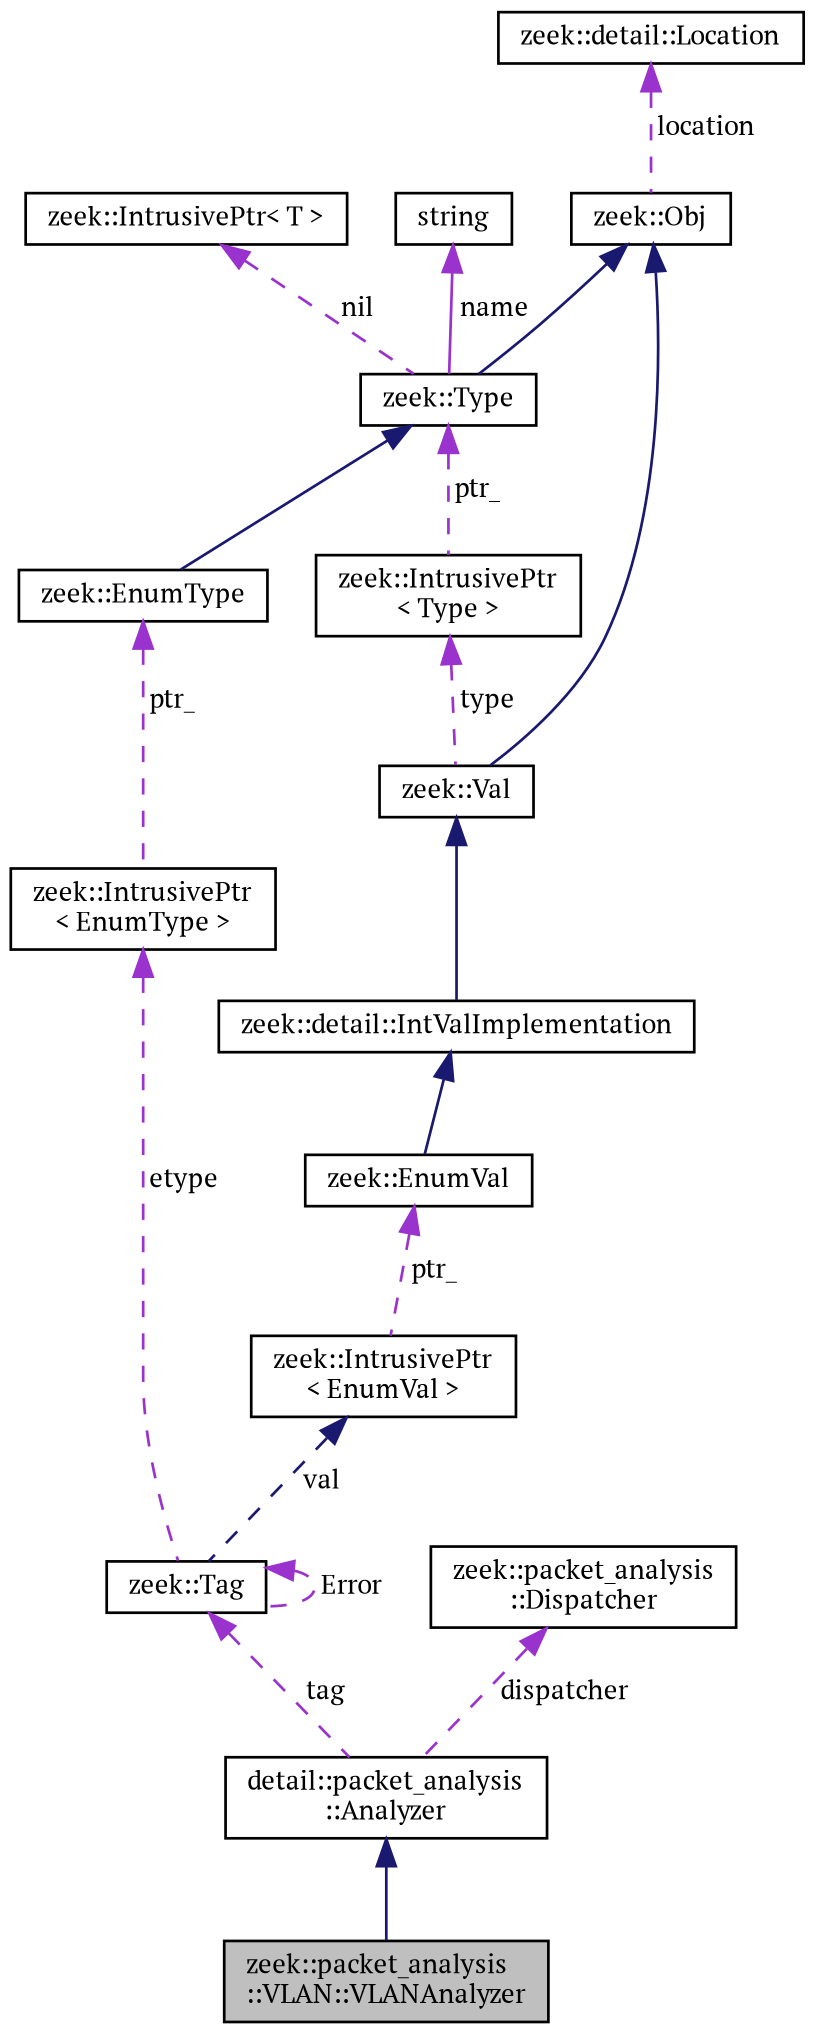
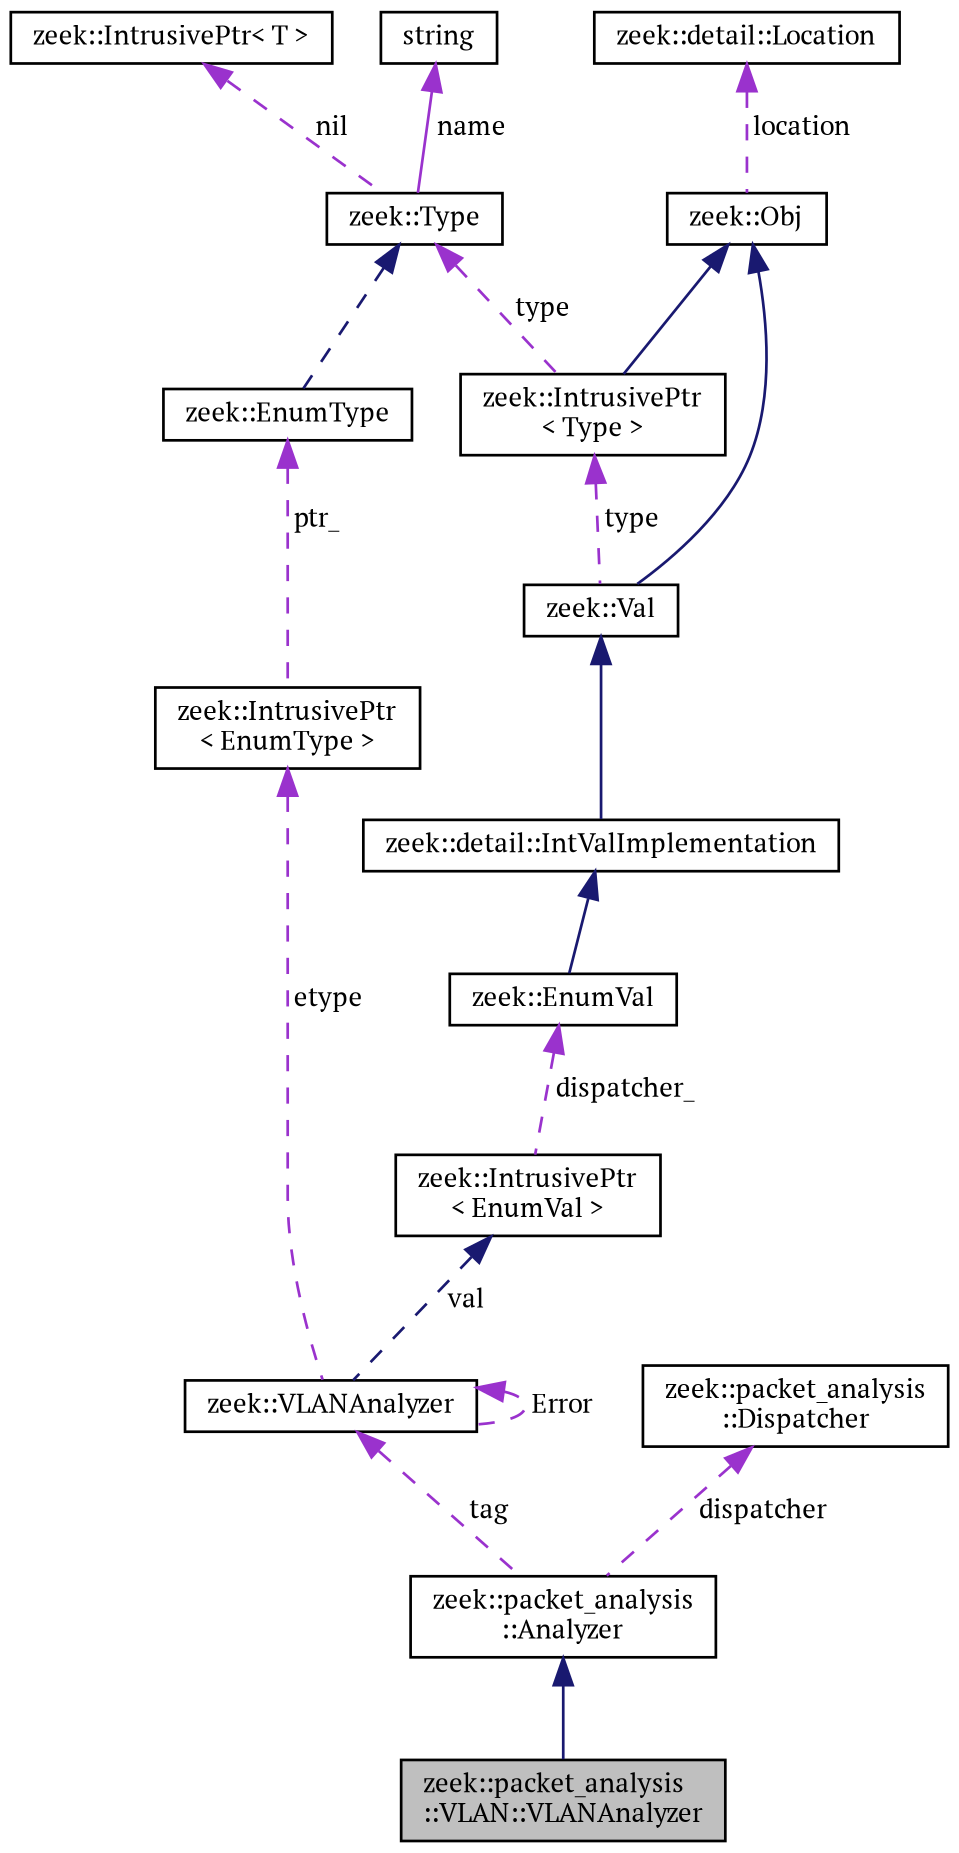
(544, 321) -> (667, 320)
(474, 490) -> (540, 309)
(284, 505) -> (344, 328)
(431, 1271) -> (623, 1090)
(186, 1587) -> (331, 1406)
(386, 1798) -> (563, 1617)
